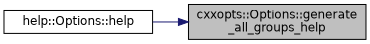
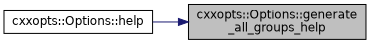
(78, 22) -> (78, 22)
